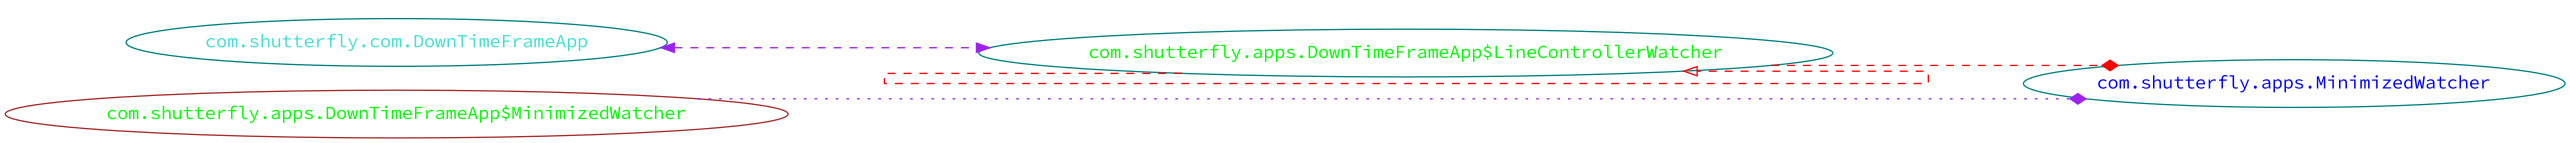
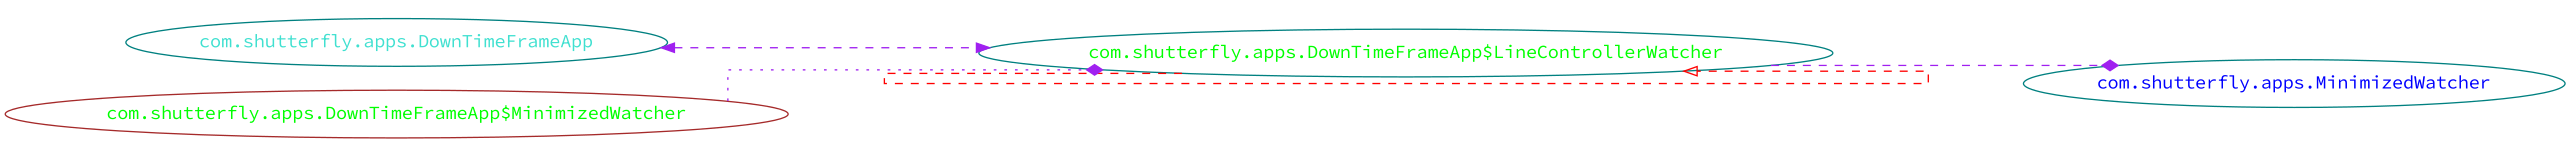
(397, 42) -> (397, 42)
(1937, 65) -> (1937, 65)
(1384, 99) -> (872, 70)
